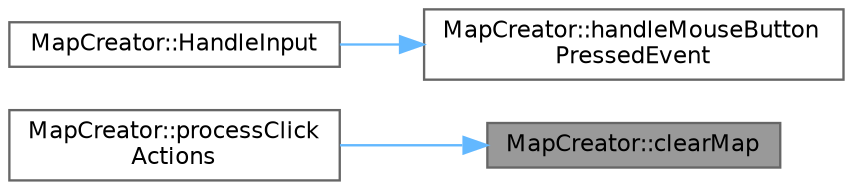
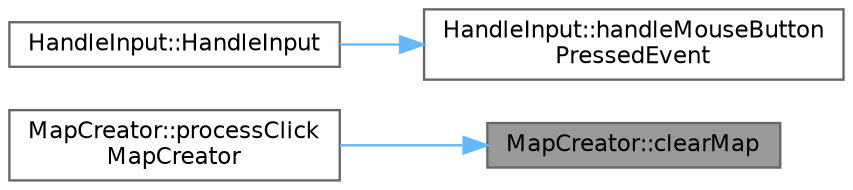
(175, 45) -> (175, 45)
(634, 45) -> (634, 45)
(175, 145) -> (175, 145)
